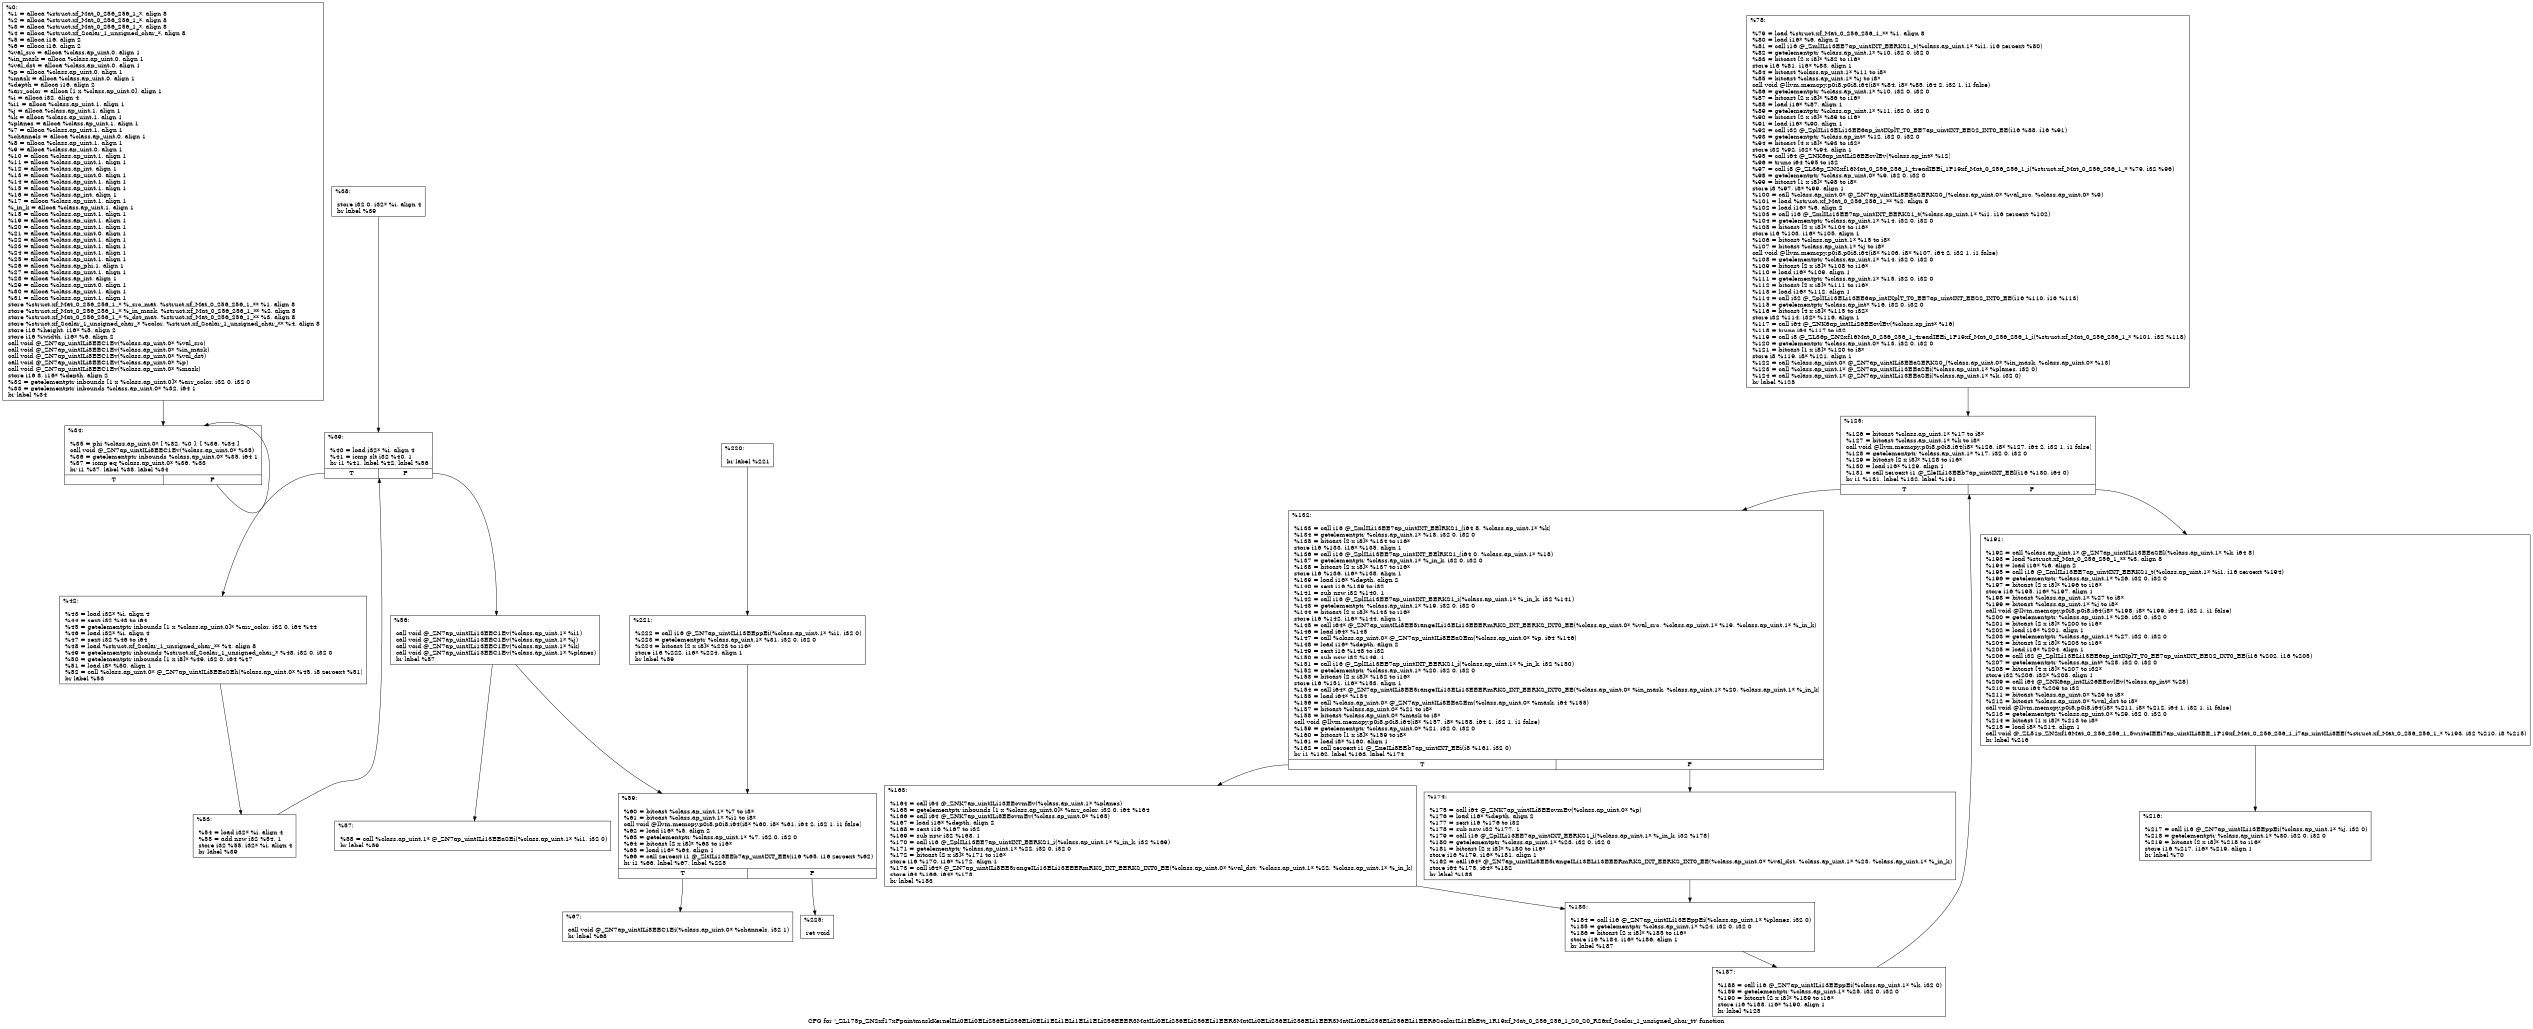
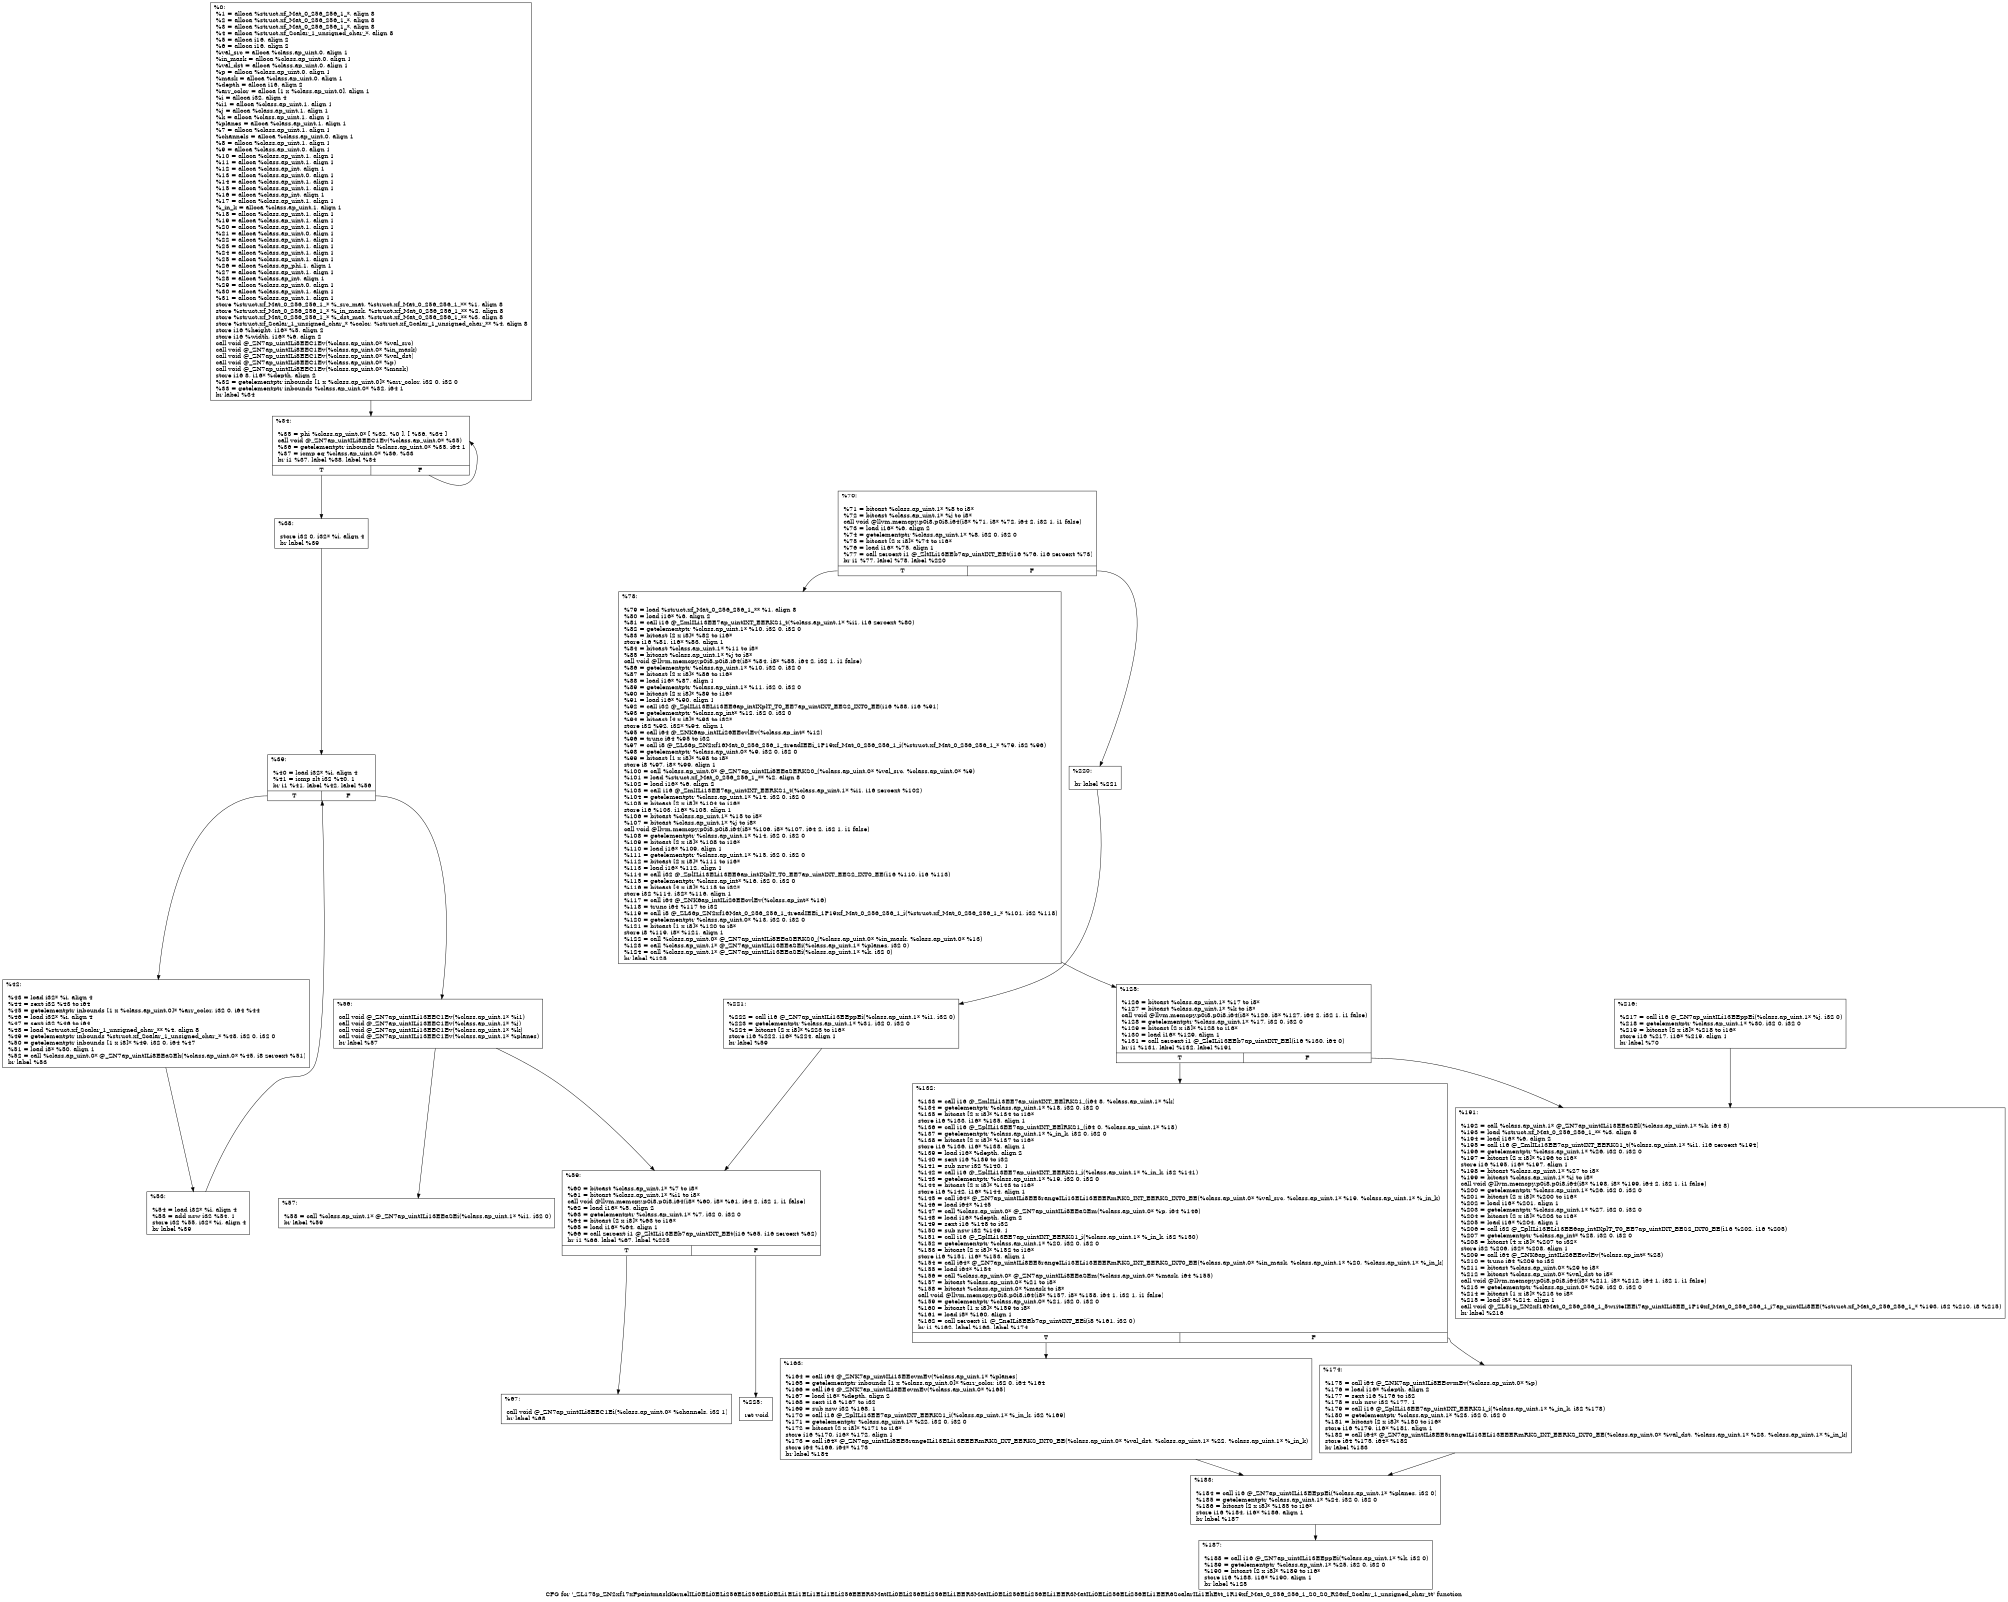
none -> (321, 495)
none -> (967, 533)
(1971, 752) -> none
(2255, 776) -> (1730, 1076)
(911, 881) -> (806, 1454)
